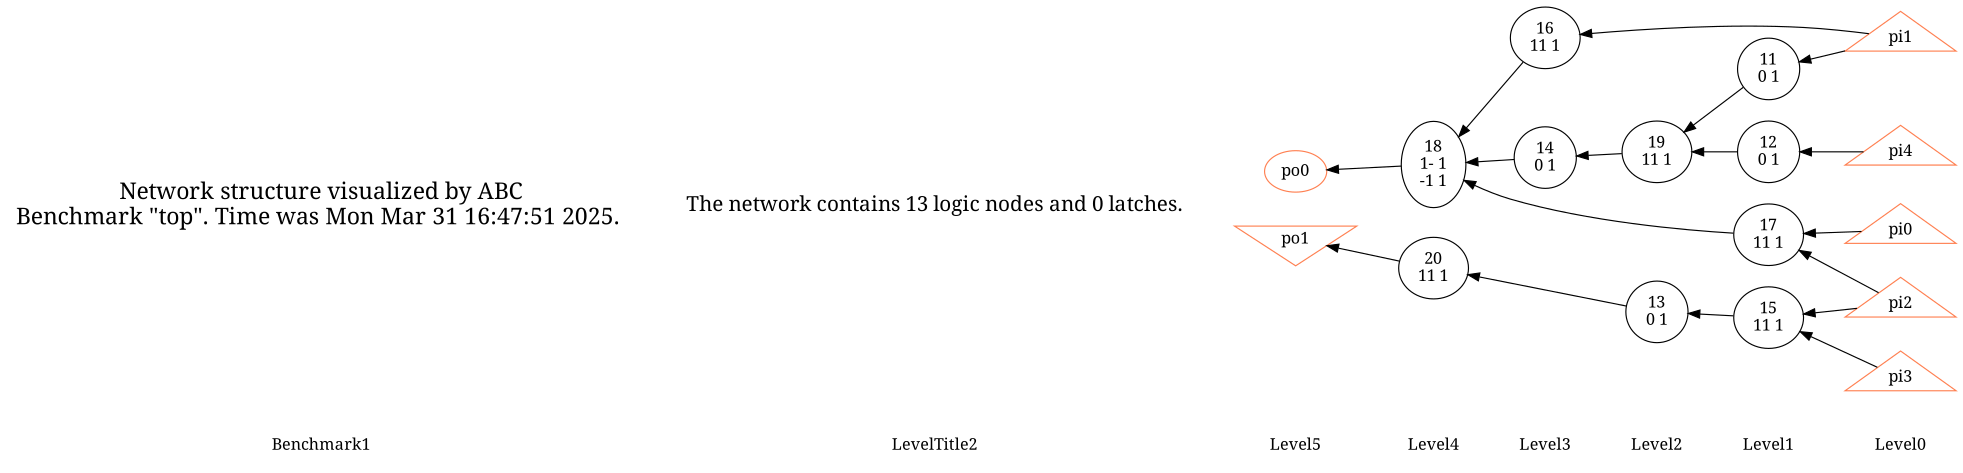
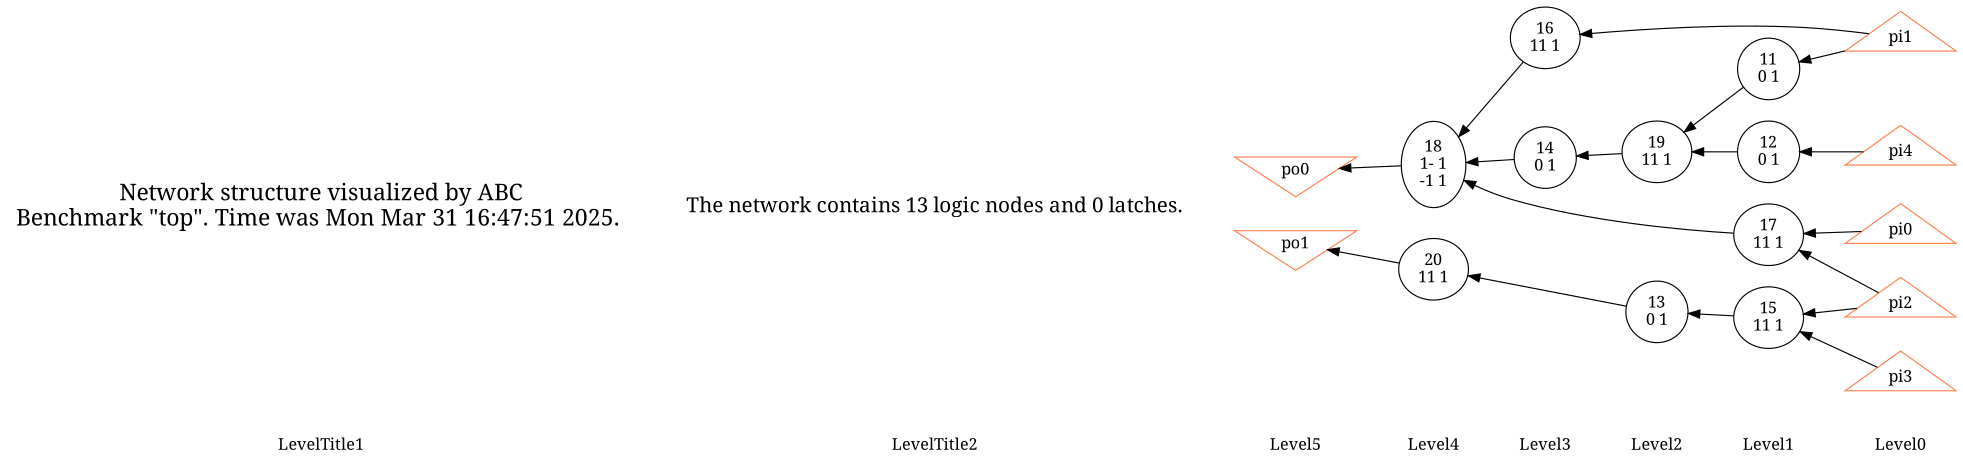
(1296, 171) -> (1296, 170)
(321, 445) -> (321, 445)
